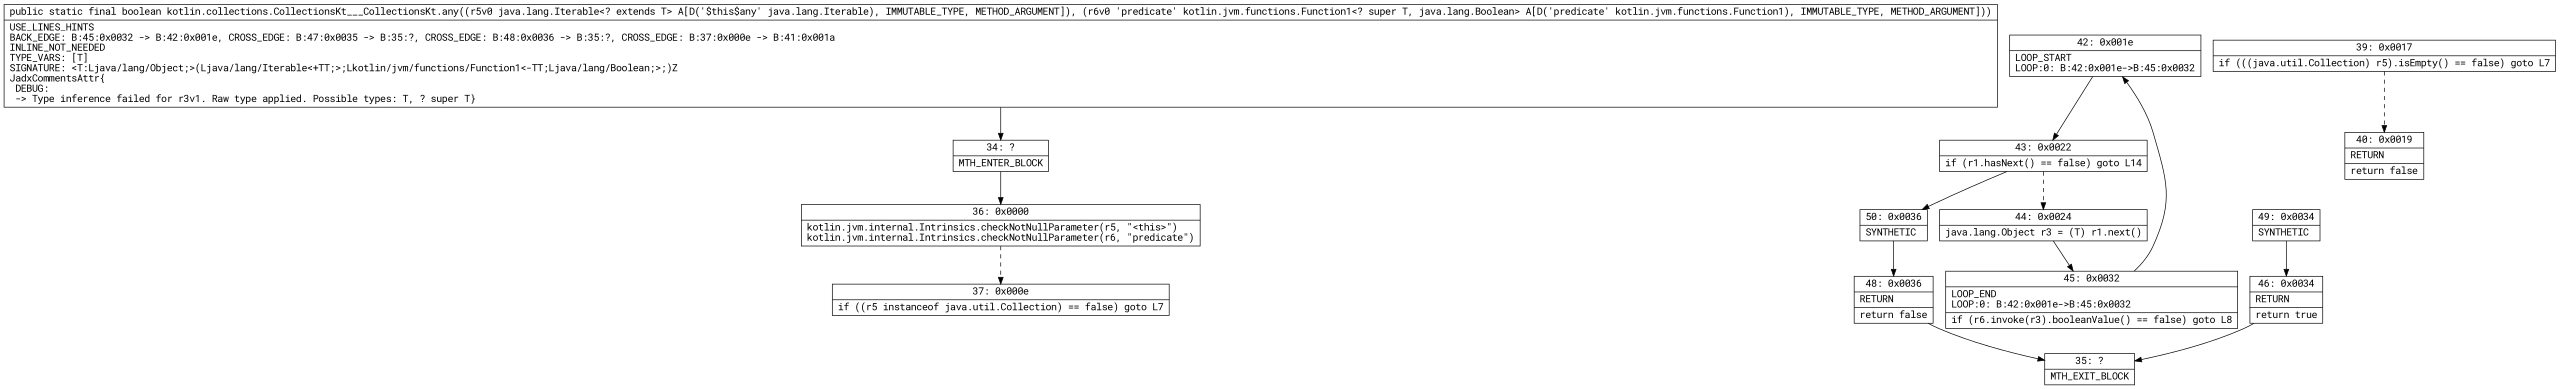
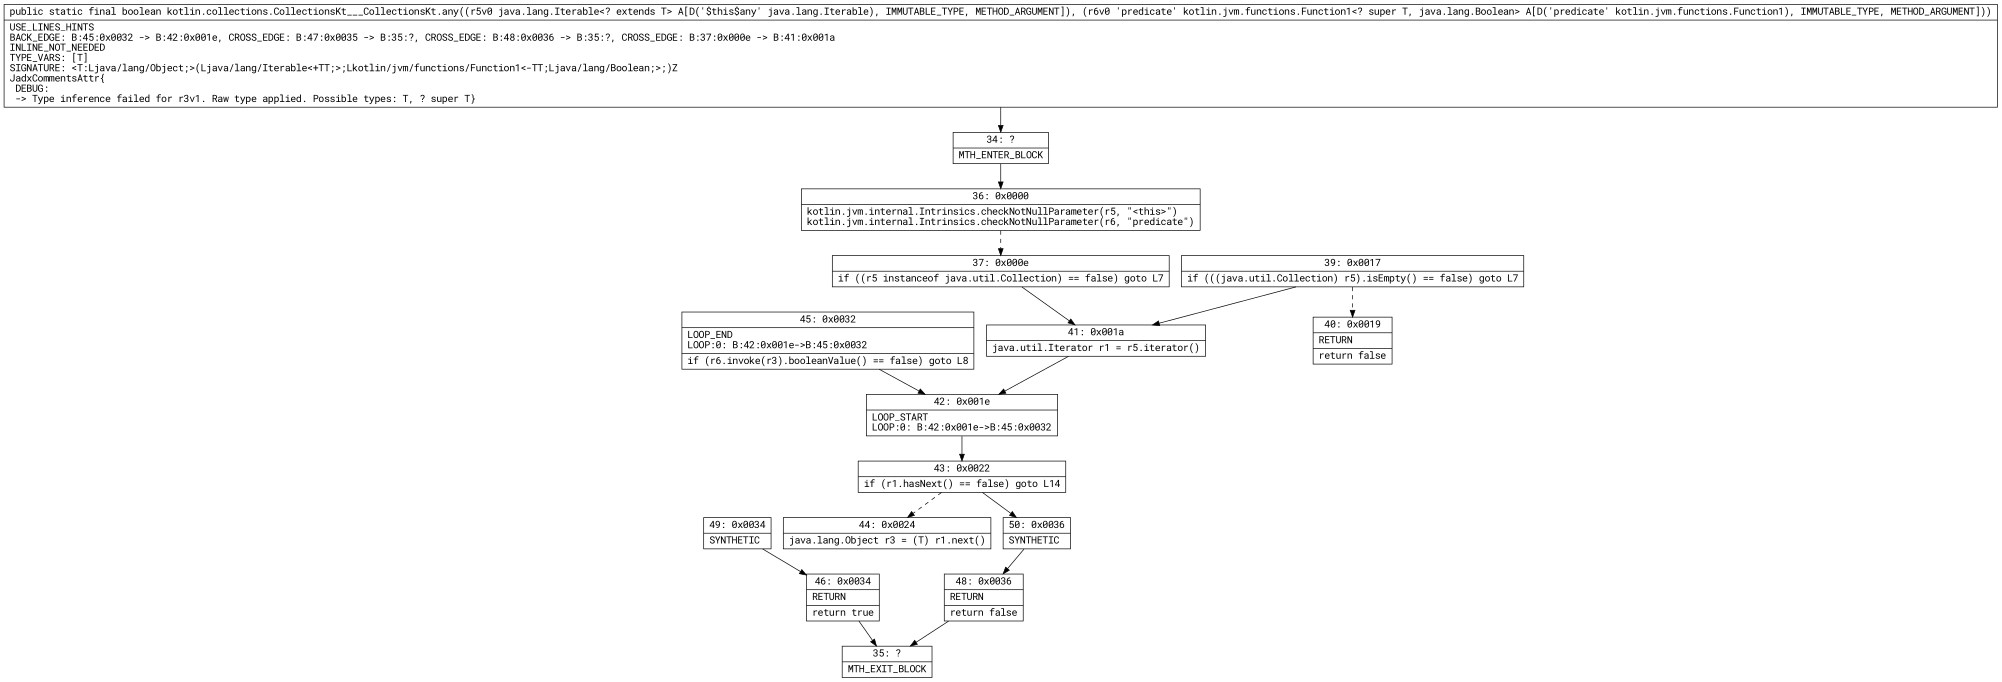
(2061, 253) -> none
none -> (1096, 341)
